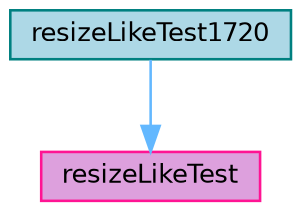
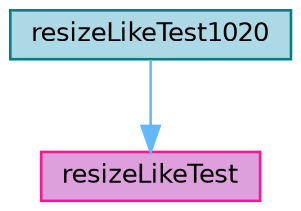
(151, 35) -> (151, 35)
